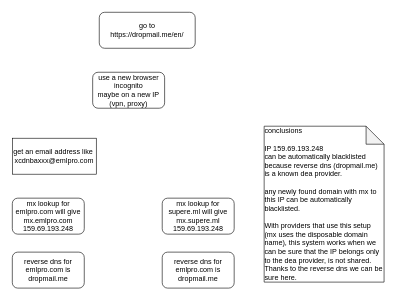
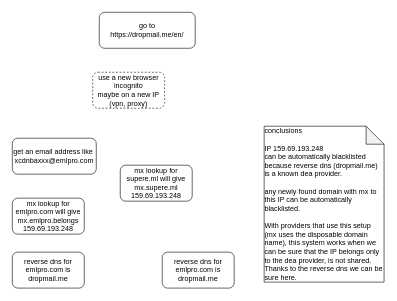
(129, 90) -> (129, 90)
(54, 156) -> (54, 156)
(48, 216) -> (48, 216)
(198, 216) -> (156, 183)
